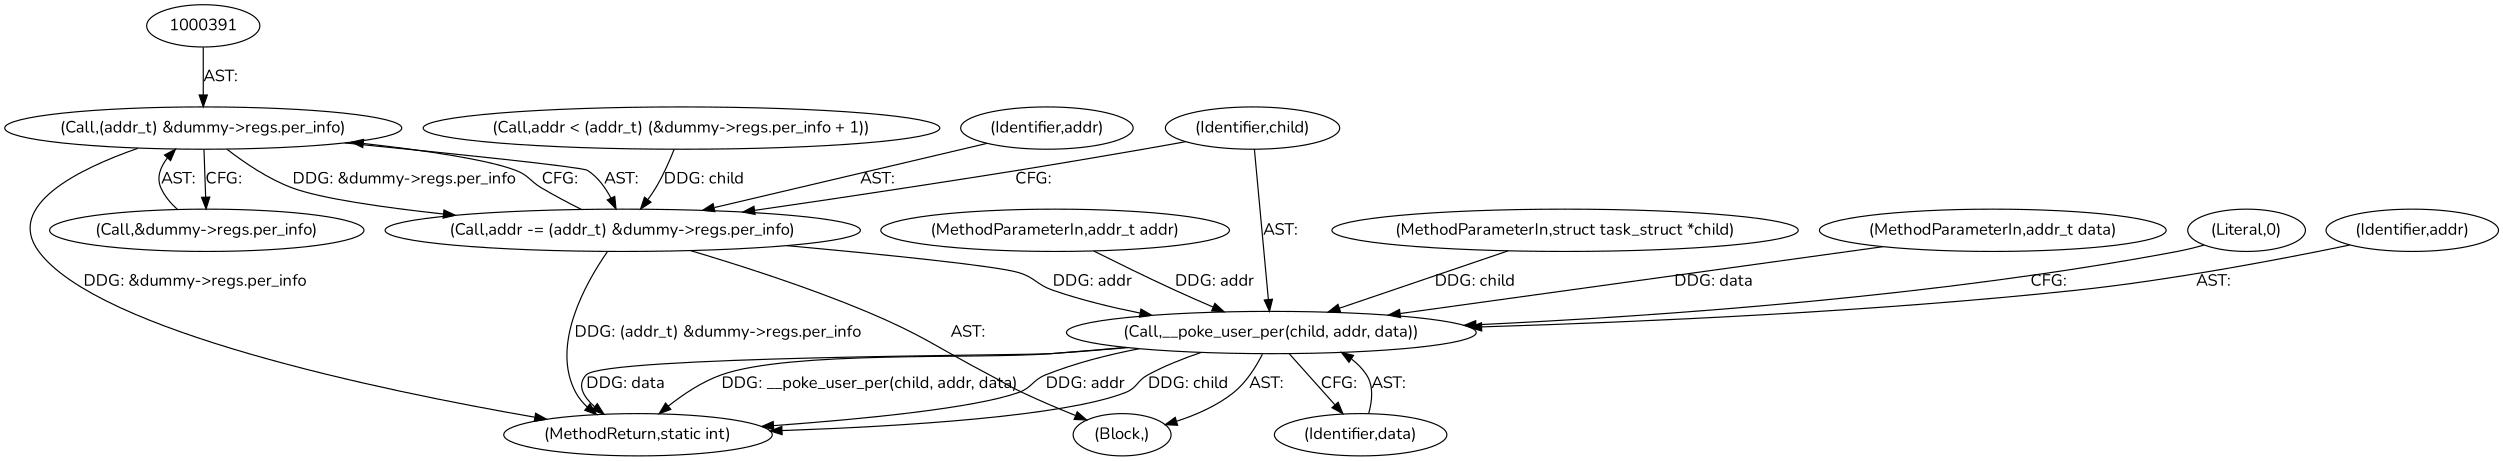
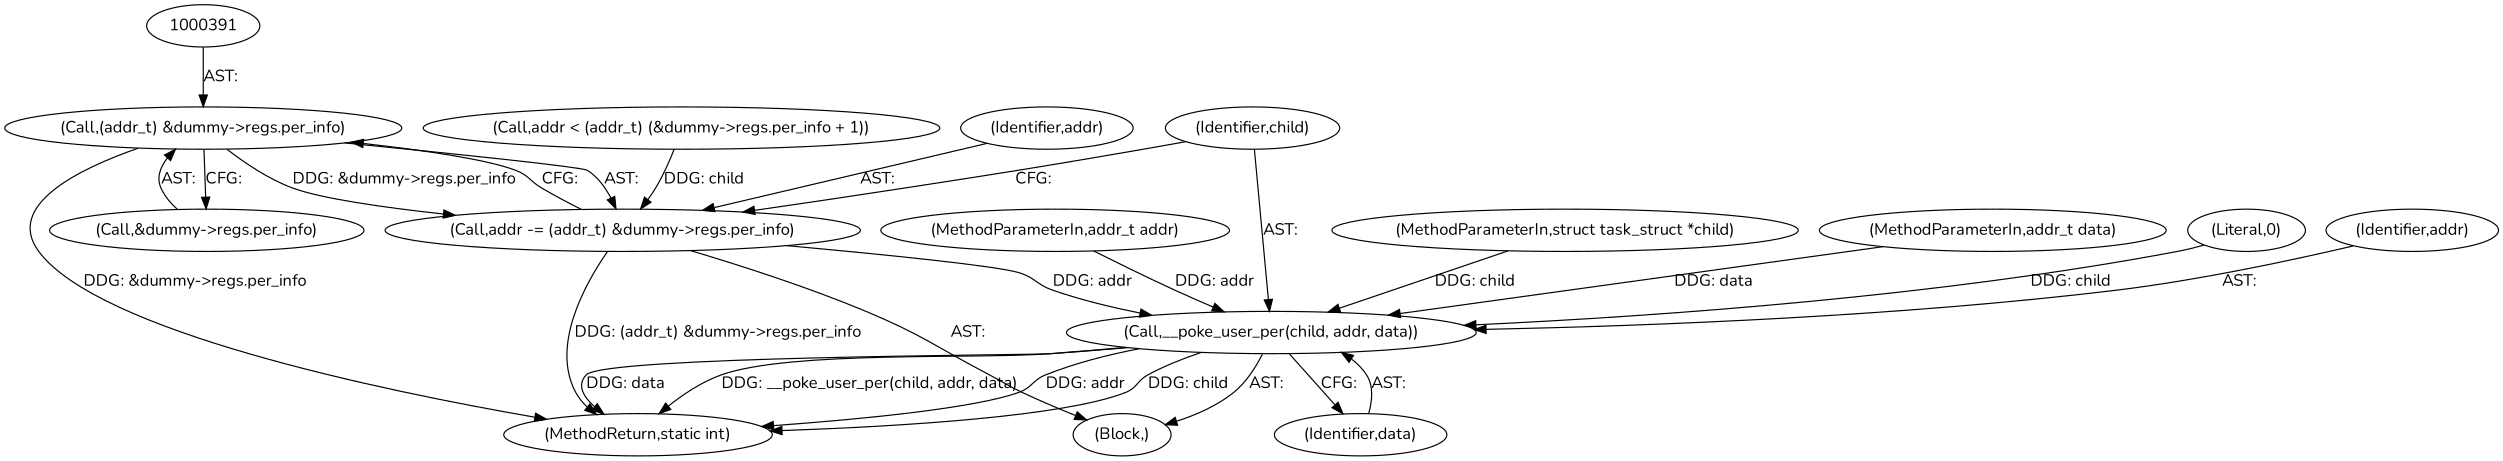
(2051, 281) -> (2071, 281)
